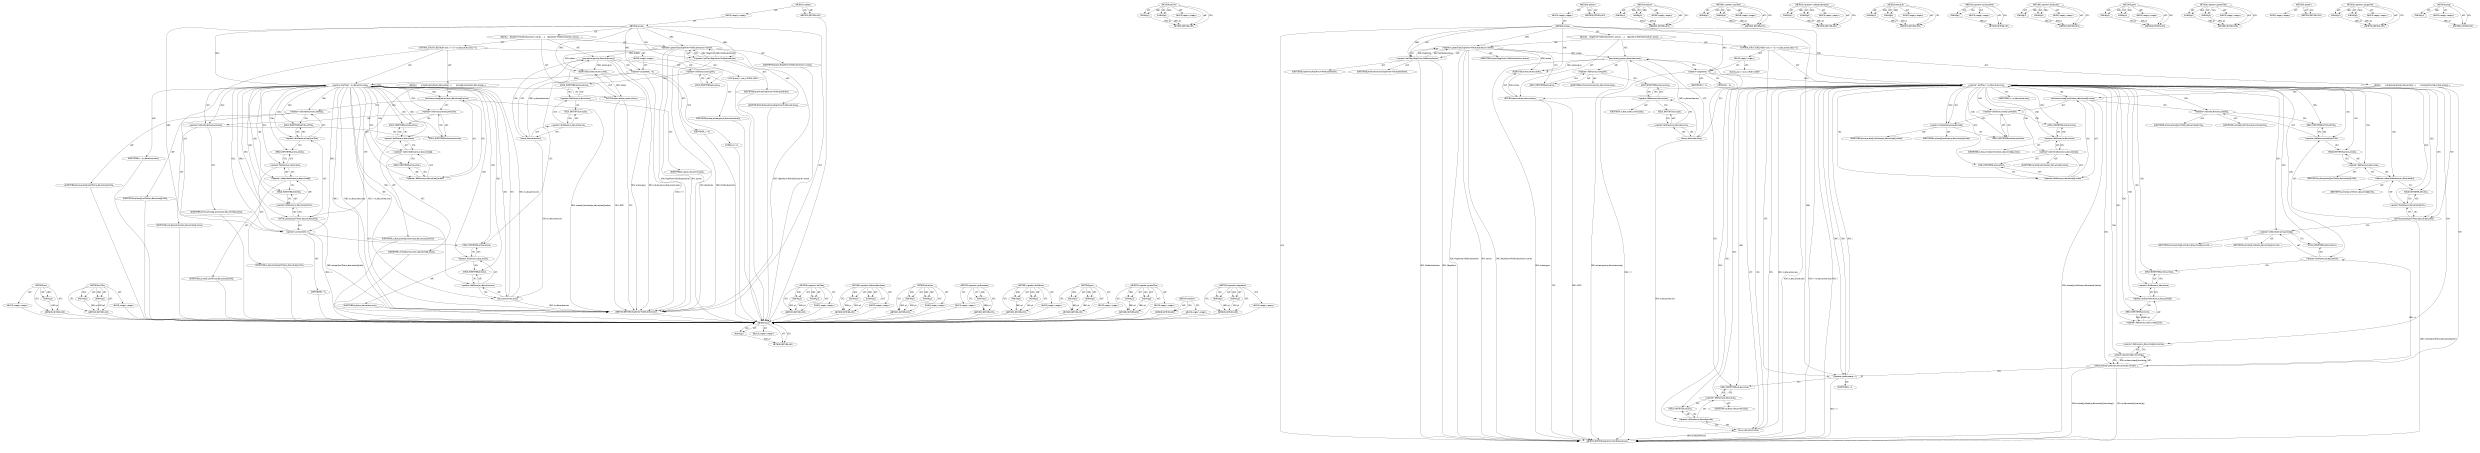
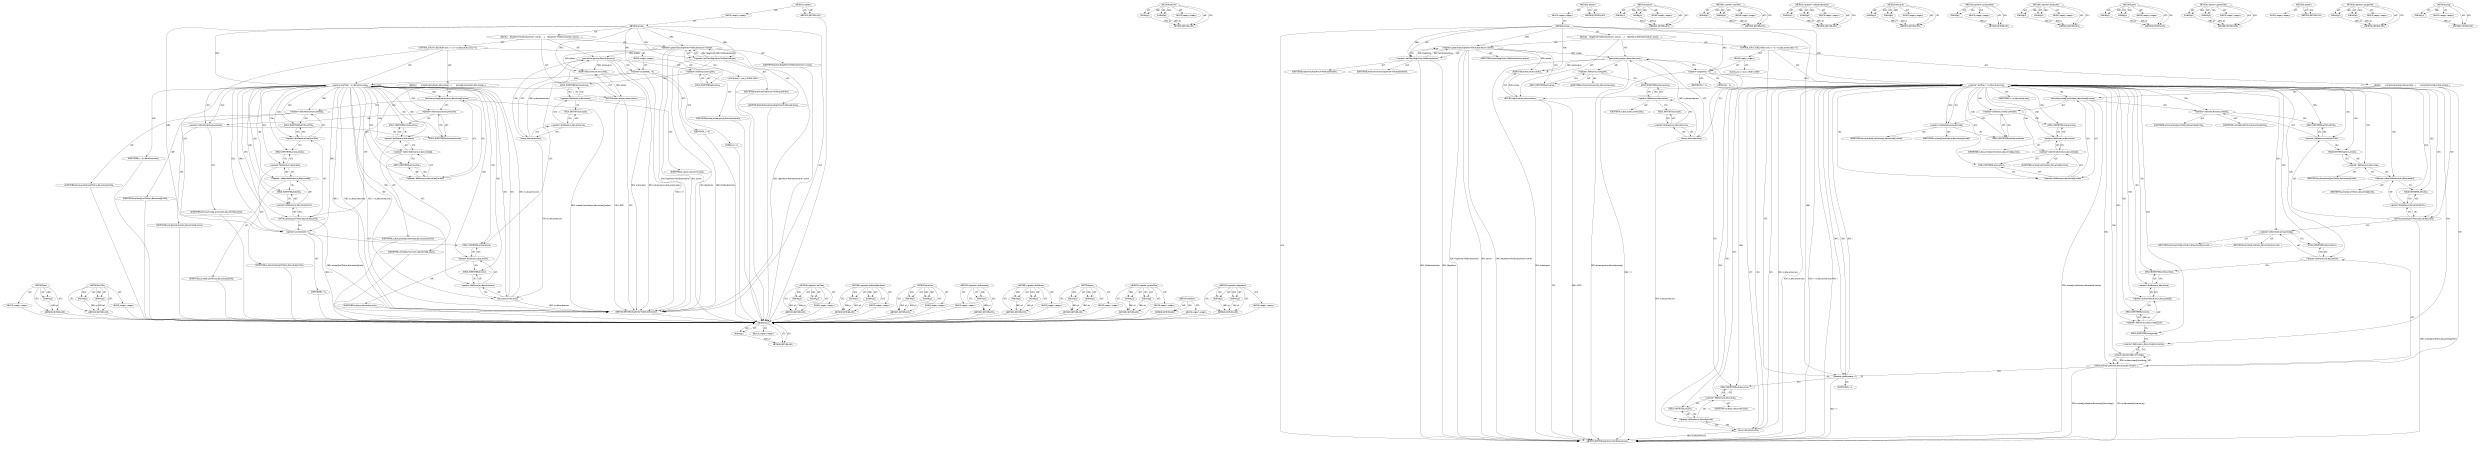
none -> (2324, 252)
(2139, 318) -> (2139, 318)
(2413, 318) -> (2413, 318)
none -> (2145, 334)
